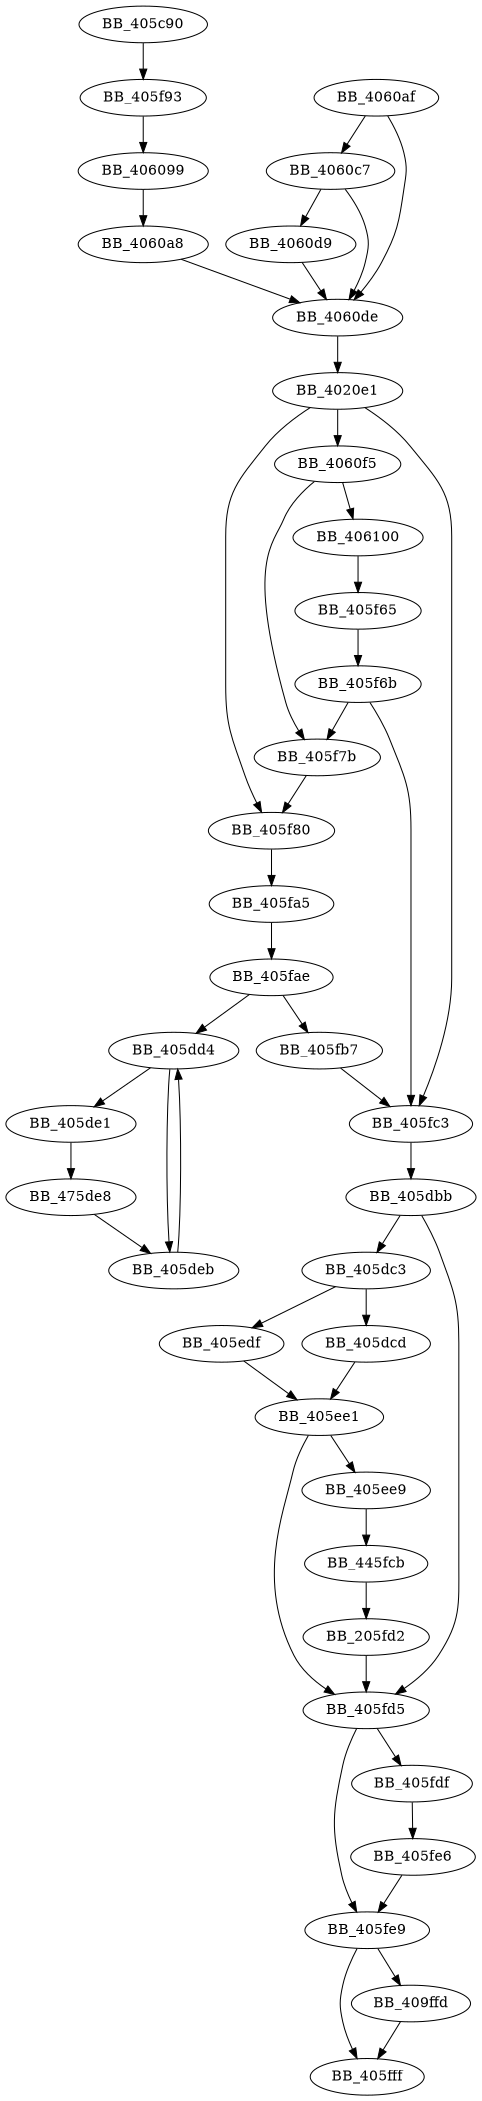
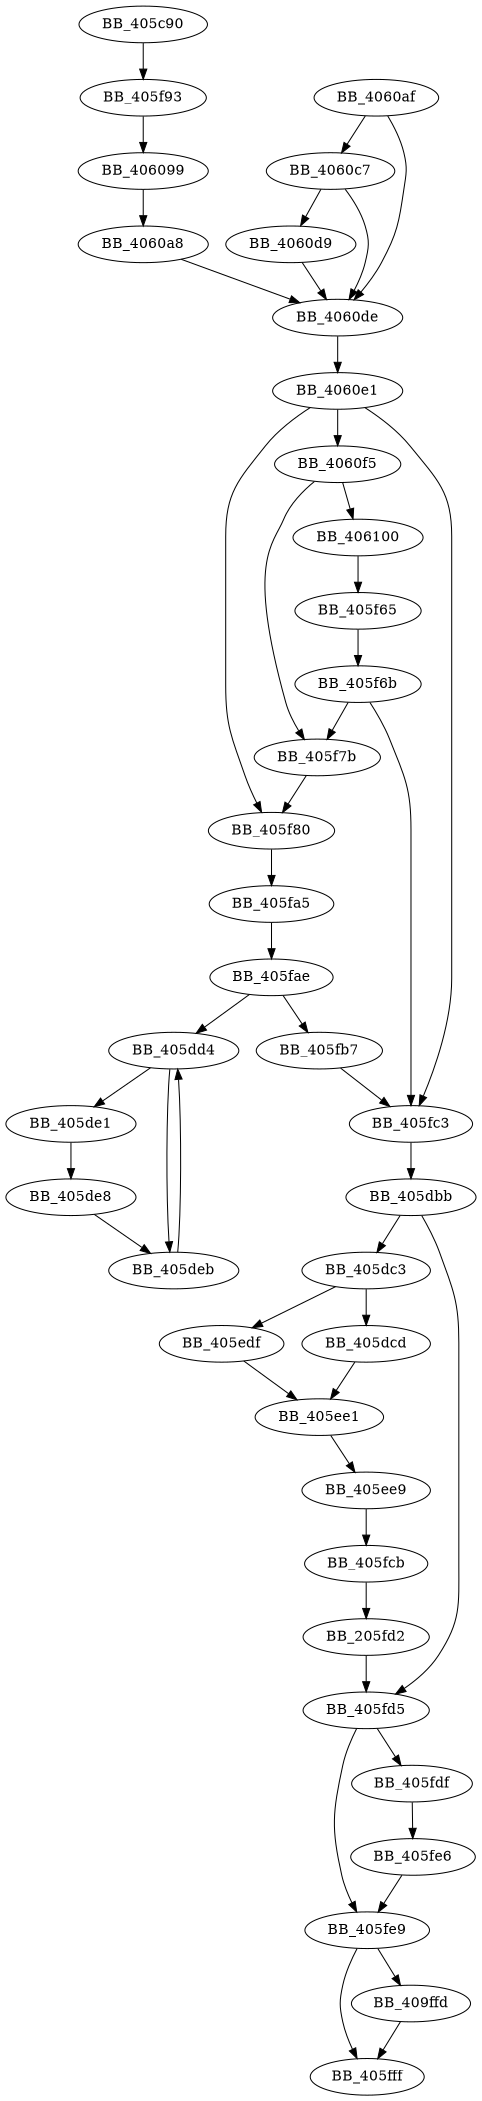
(338, 391) -> (338, 391)
(71, 1197) -> (71, 1197)
(366, 1564) -> (366, 1564)
(275, 1568) -> none
